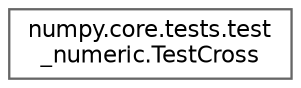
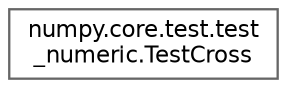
(150, 44) -> (143, 44)
